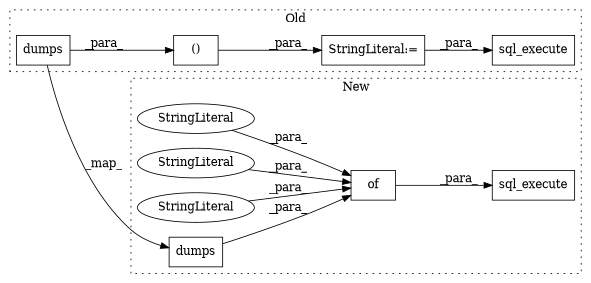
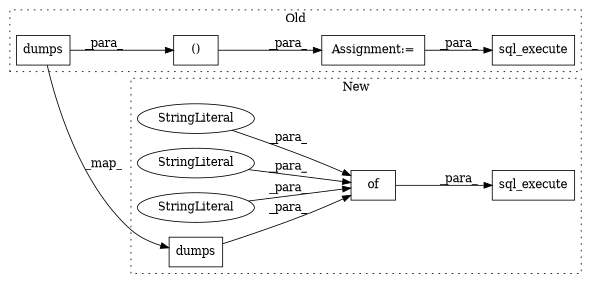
(373, 50) -> (373, 50)
